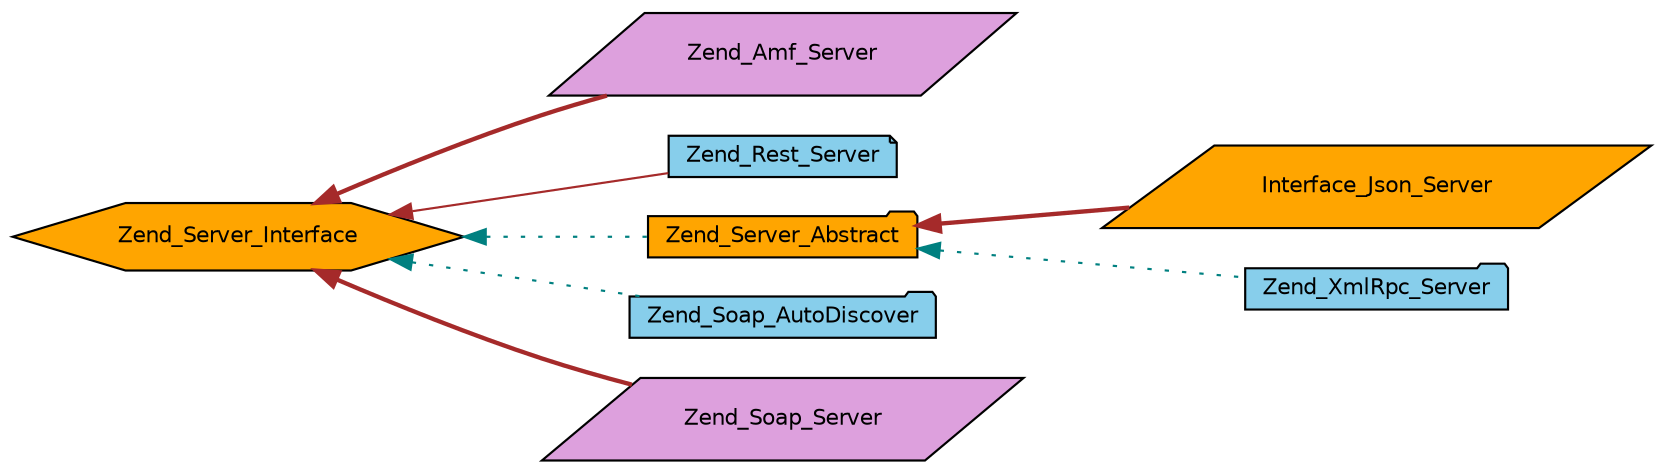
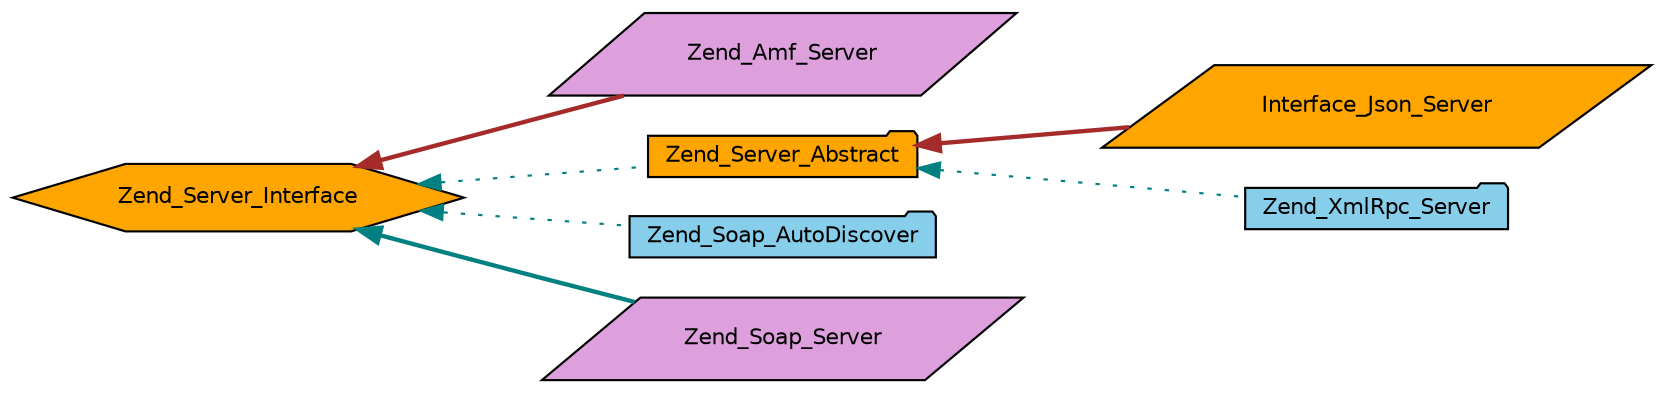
(783, 156) -> none
(482, 338) -> (507, 269)
